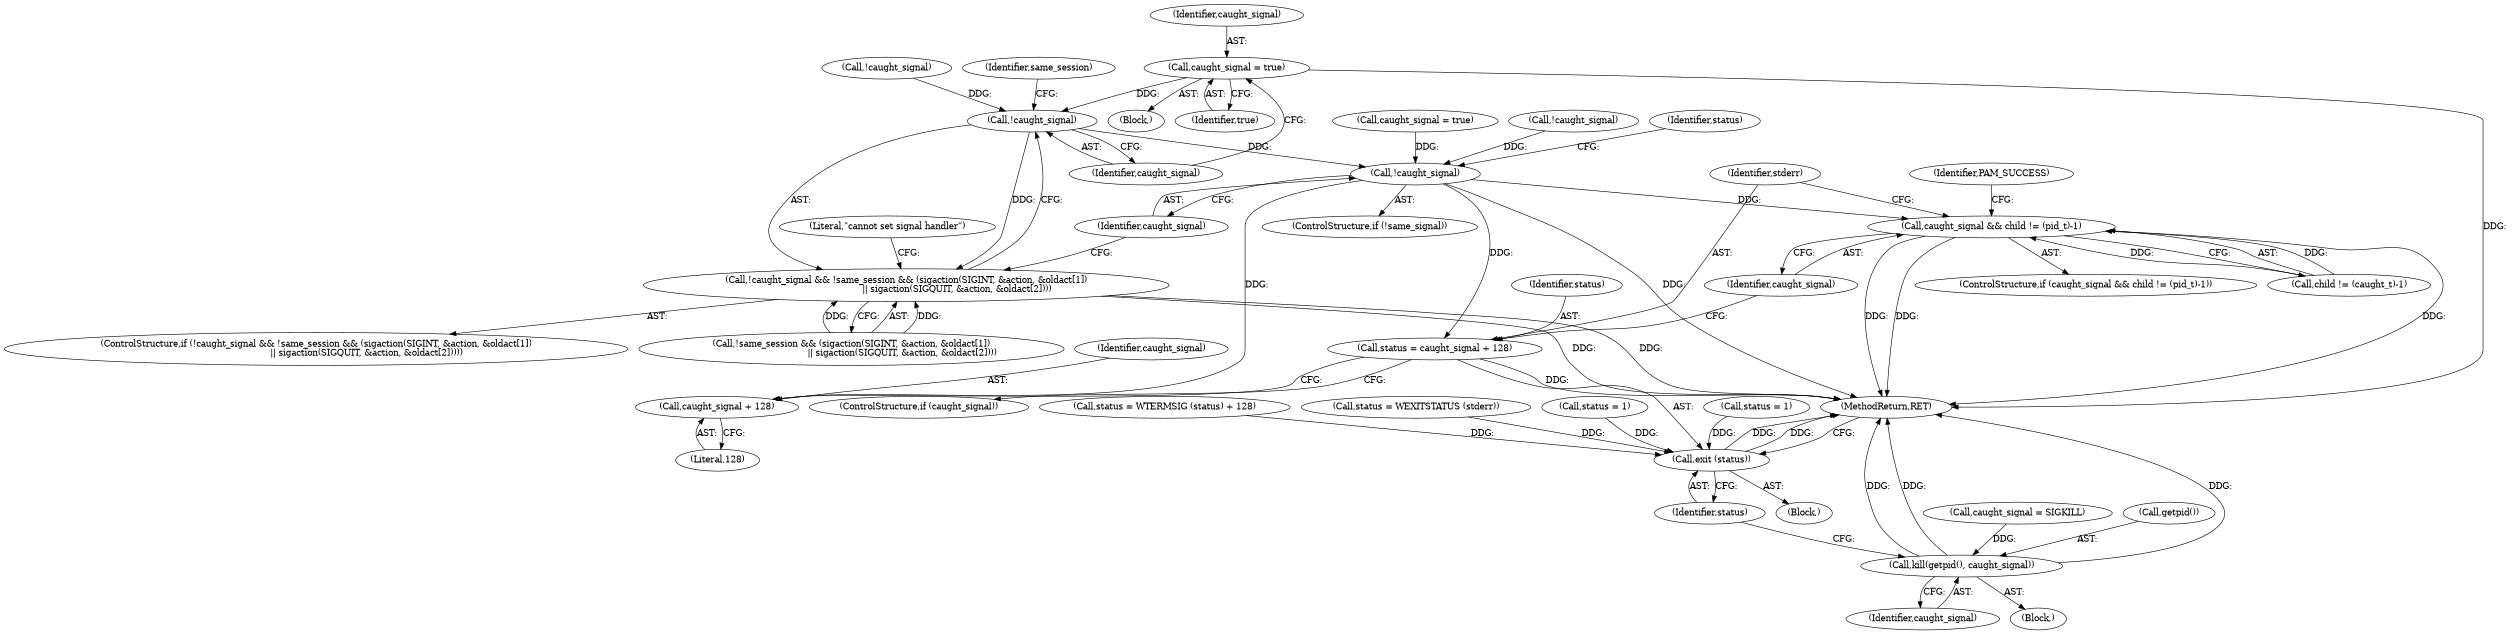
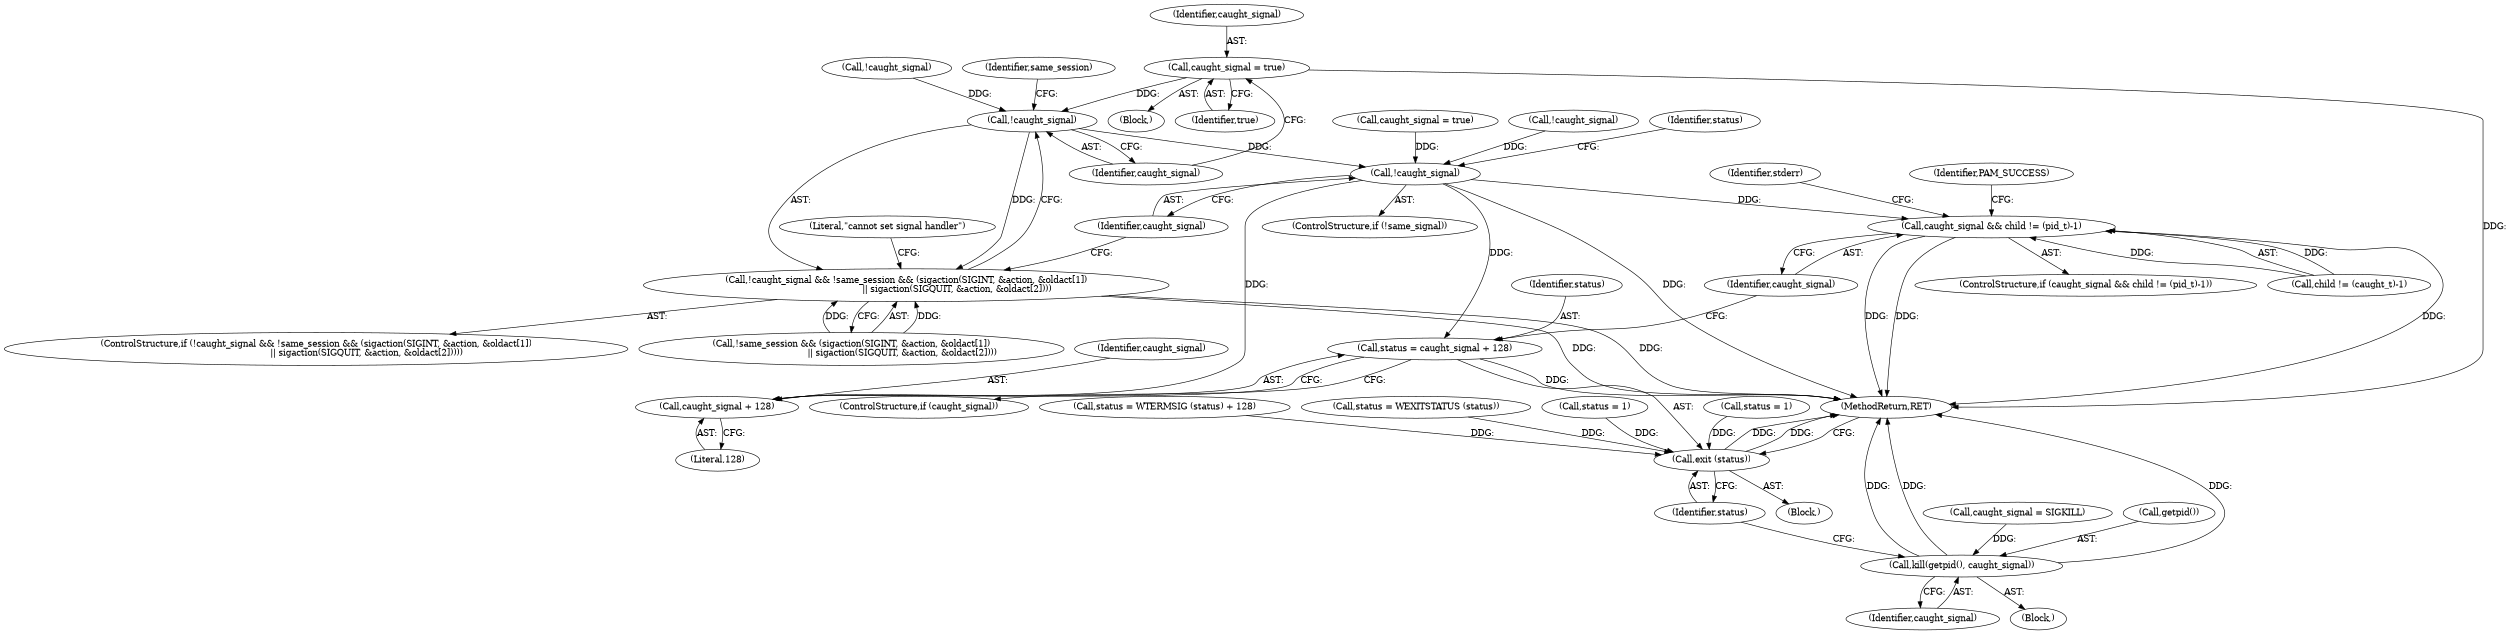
(2182, 253) -> none
(1656, 308) -> (1059, 396)
(1416, 407) -> (1416, 407)
